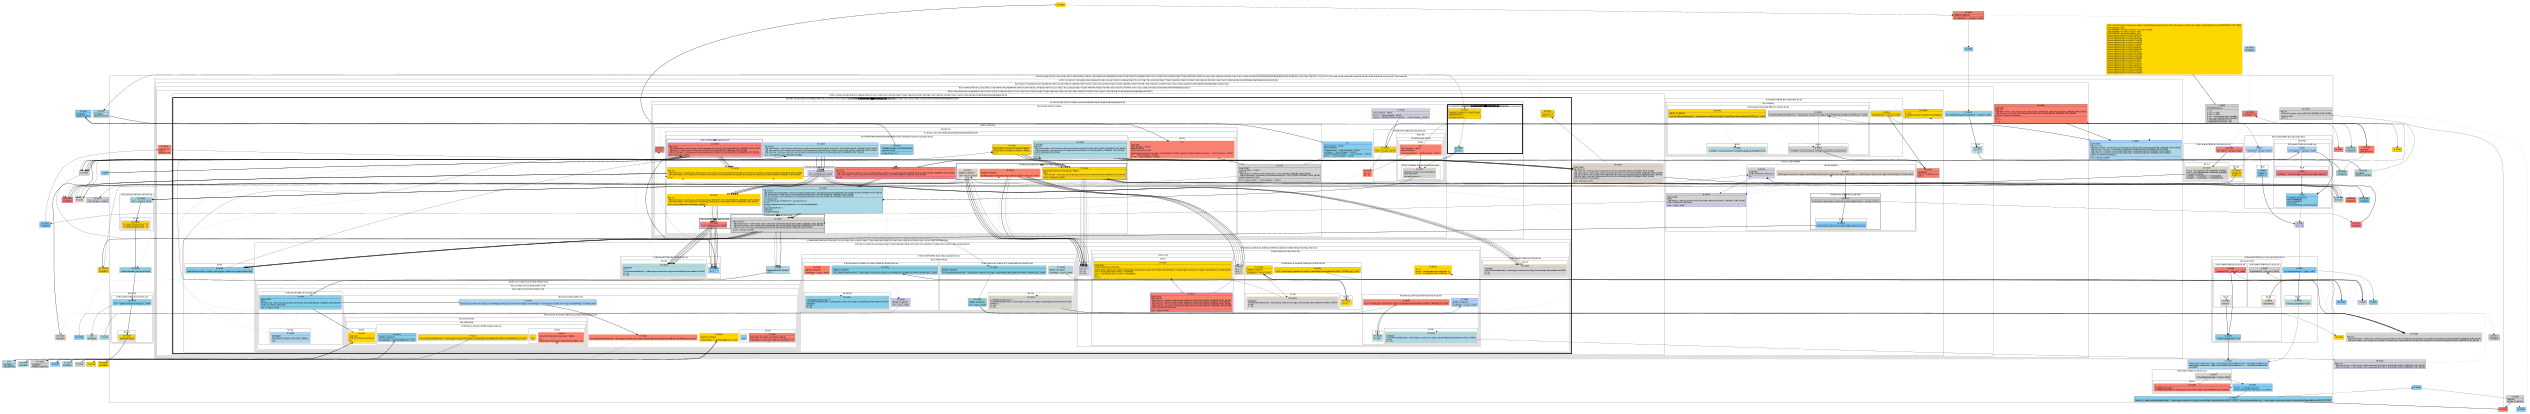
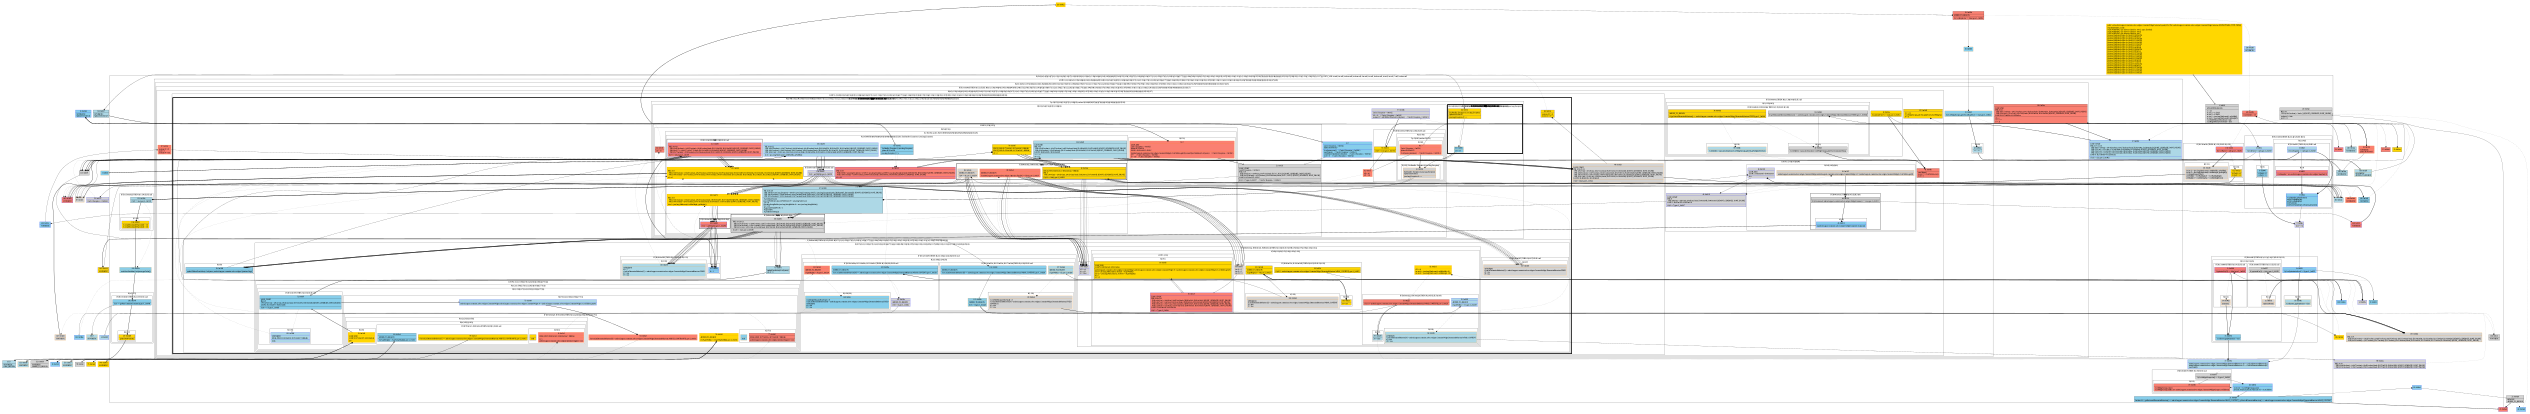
none -> (2386, 150)
(333, 320) -> (332, 321)
